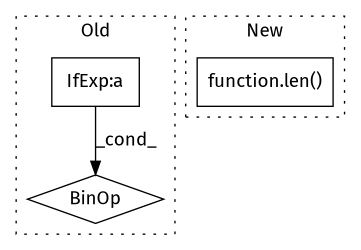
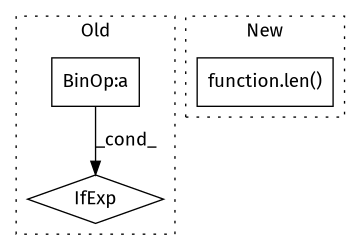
(96, 82) -> (96, 82)
(96, 199) -> (96, 199)
